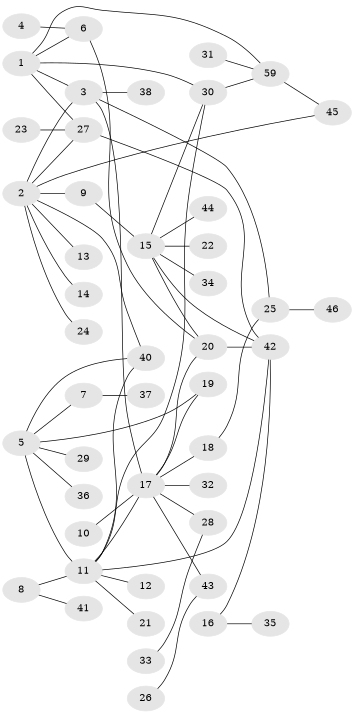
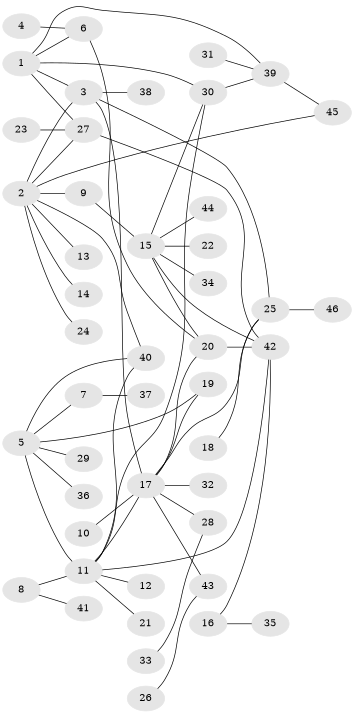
(270, 74) -> (270, 74)
(177, 467) -> (223, 408)
